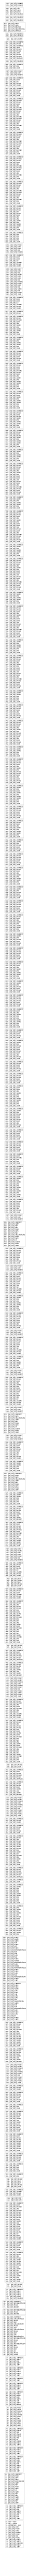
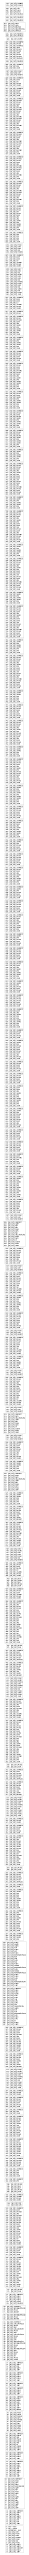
none -> (14, 1869)
